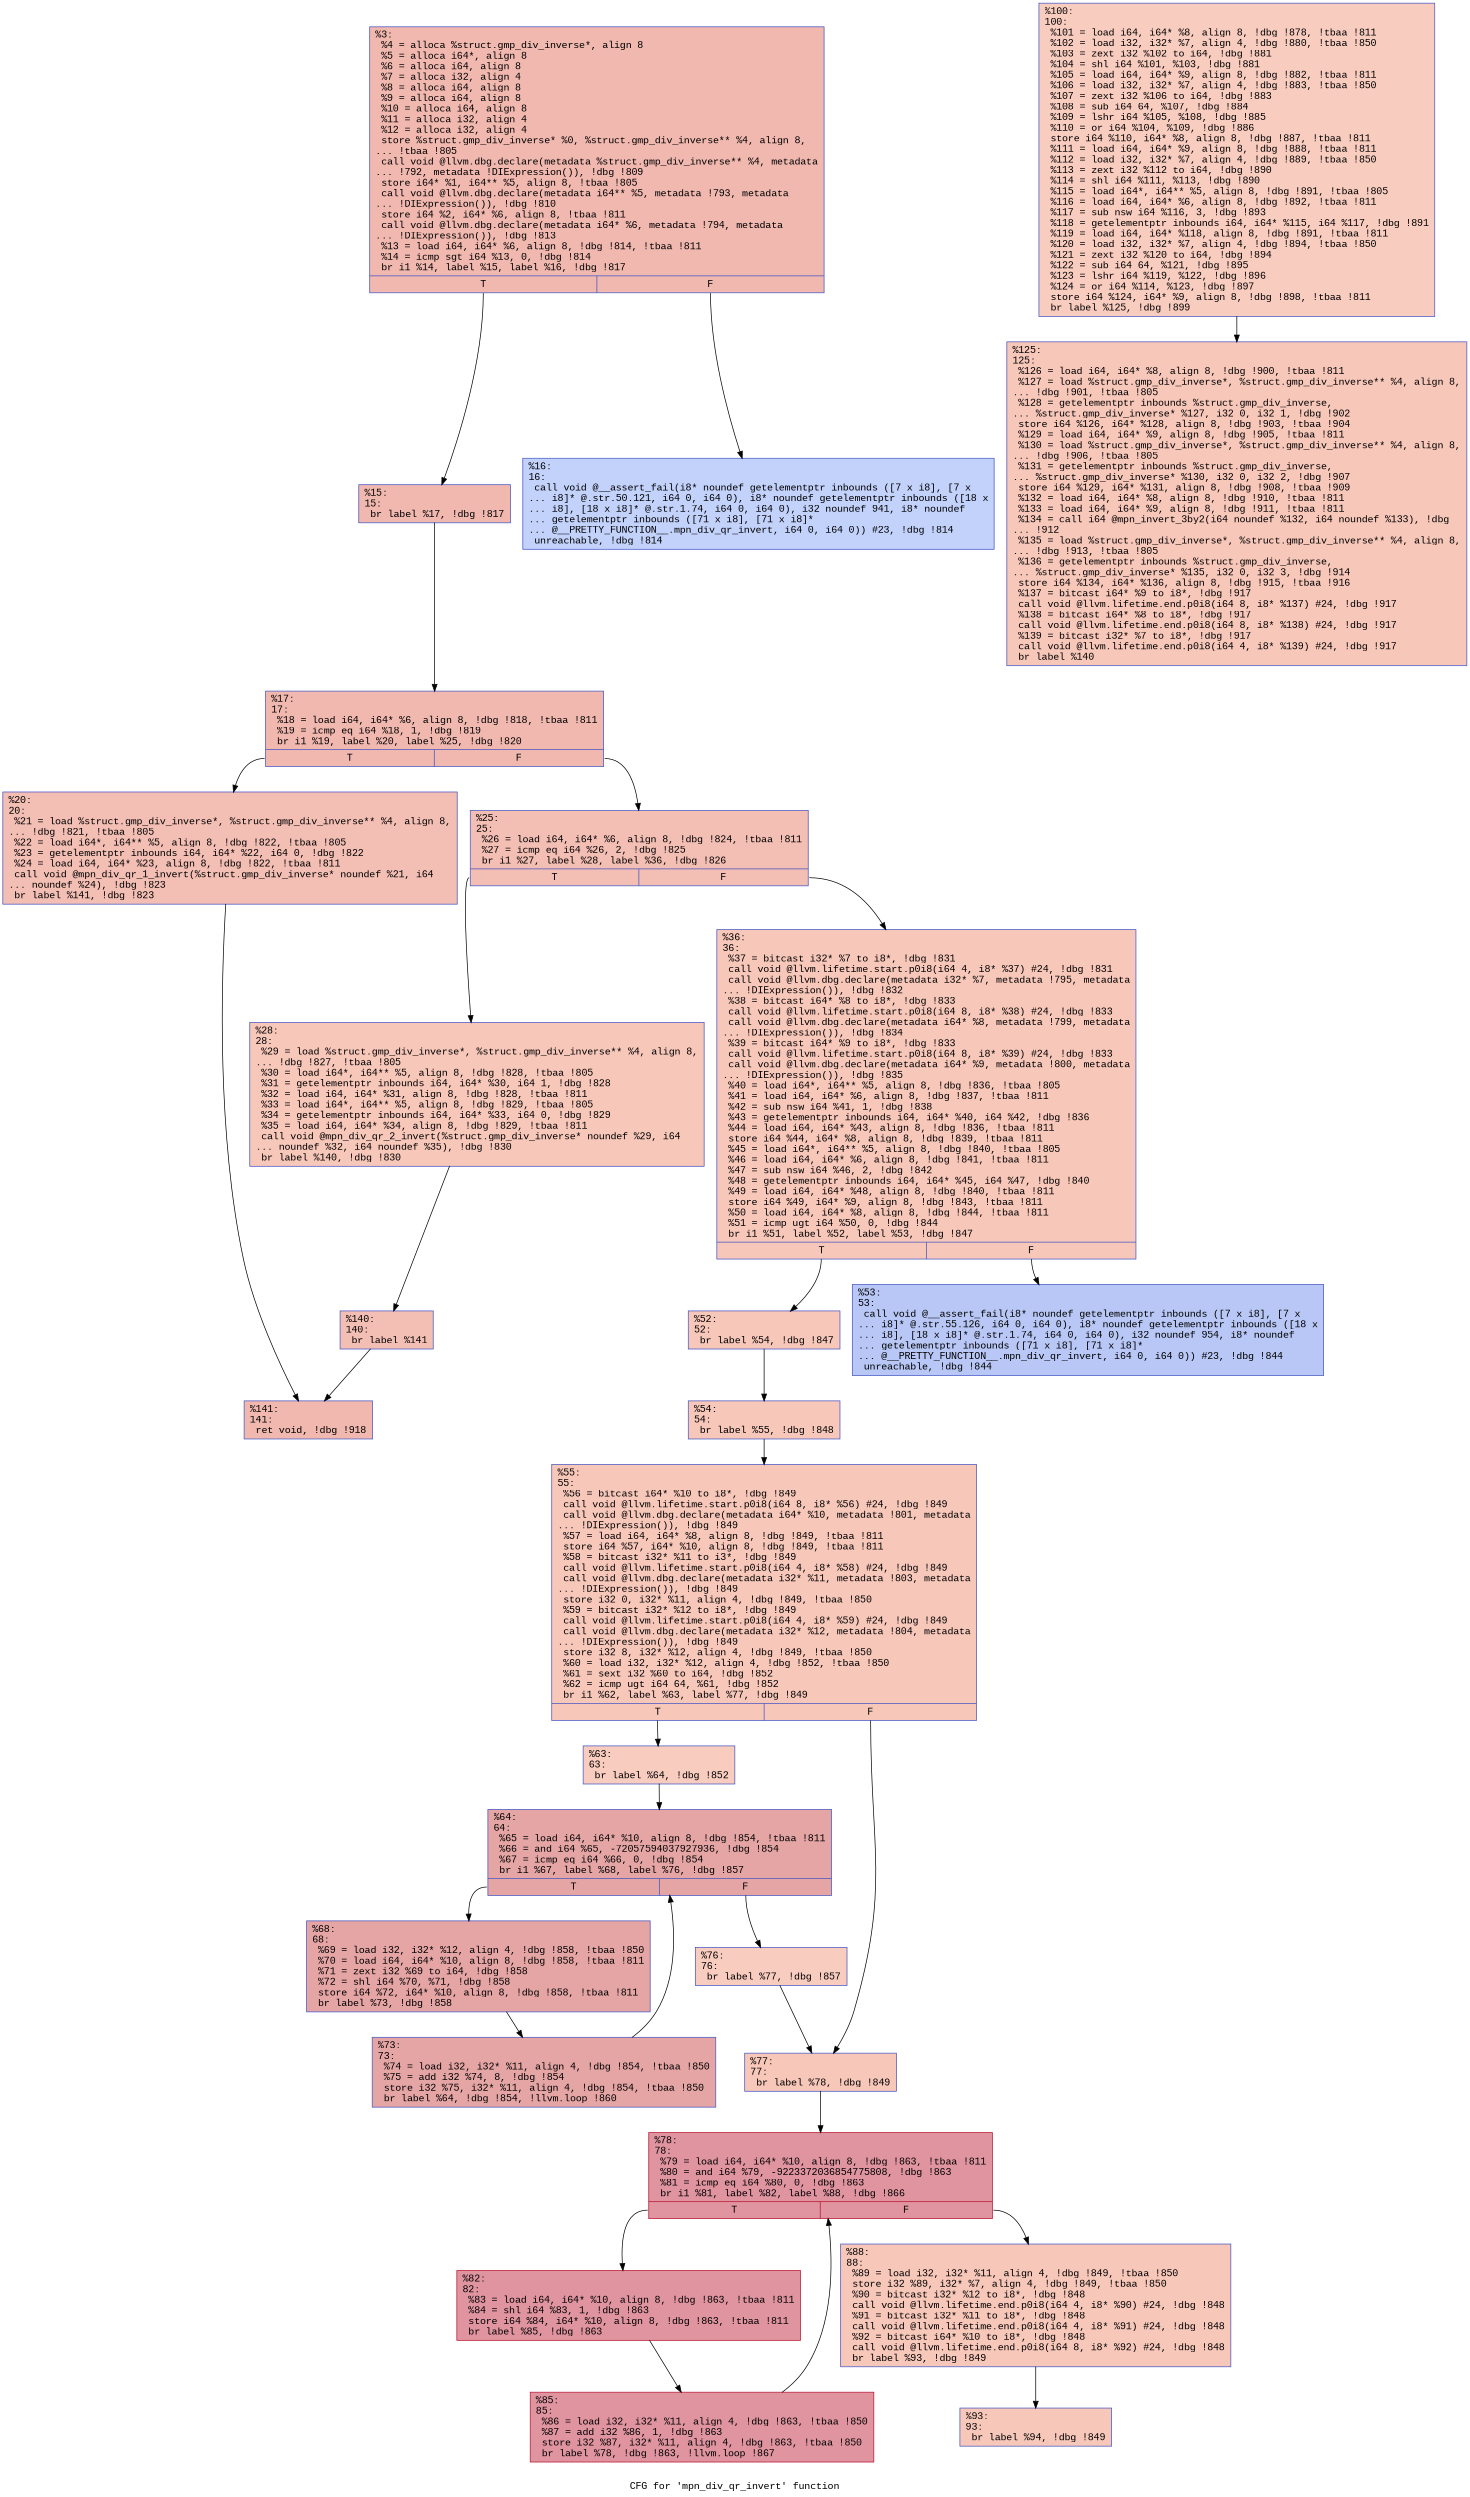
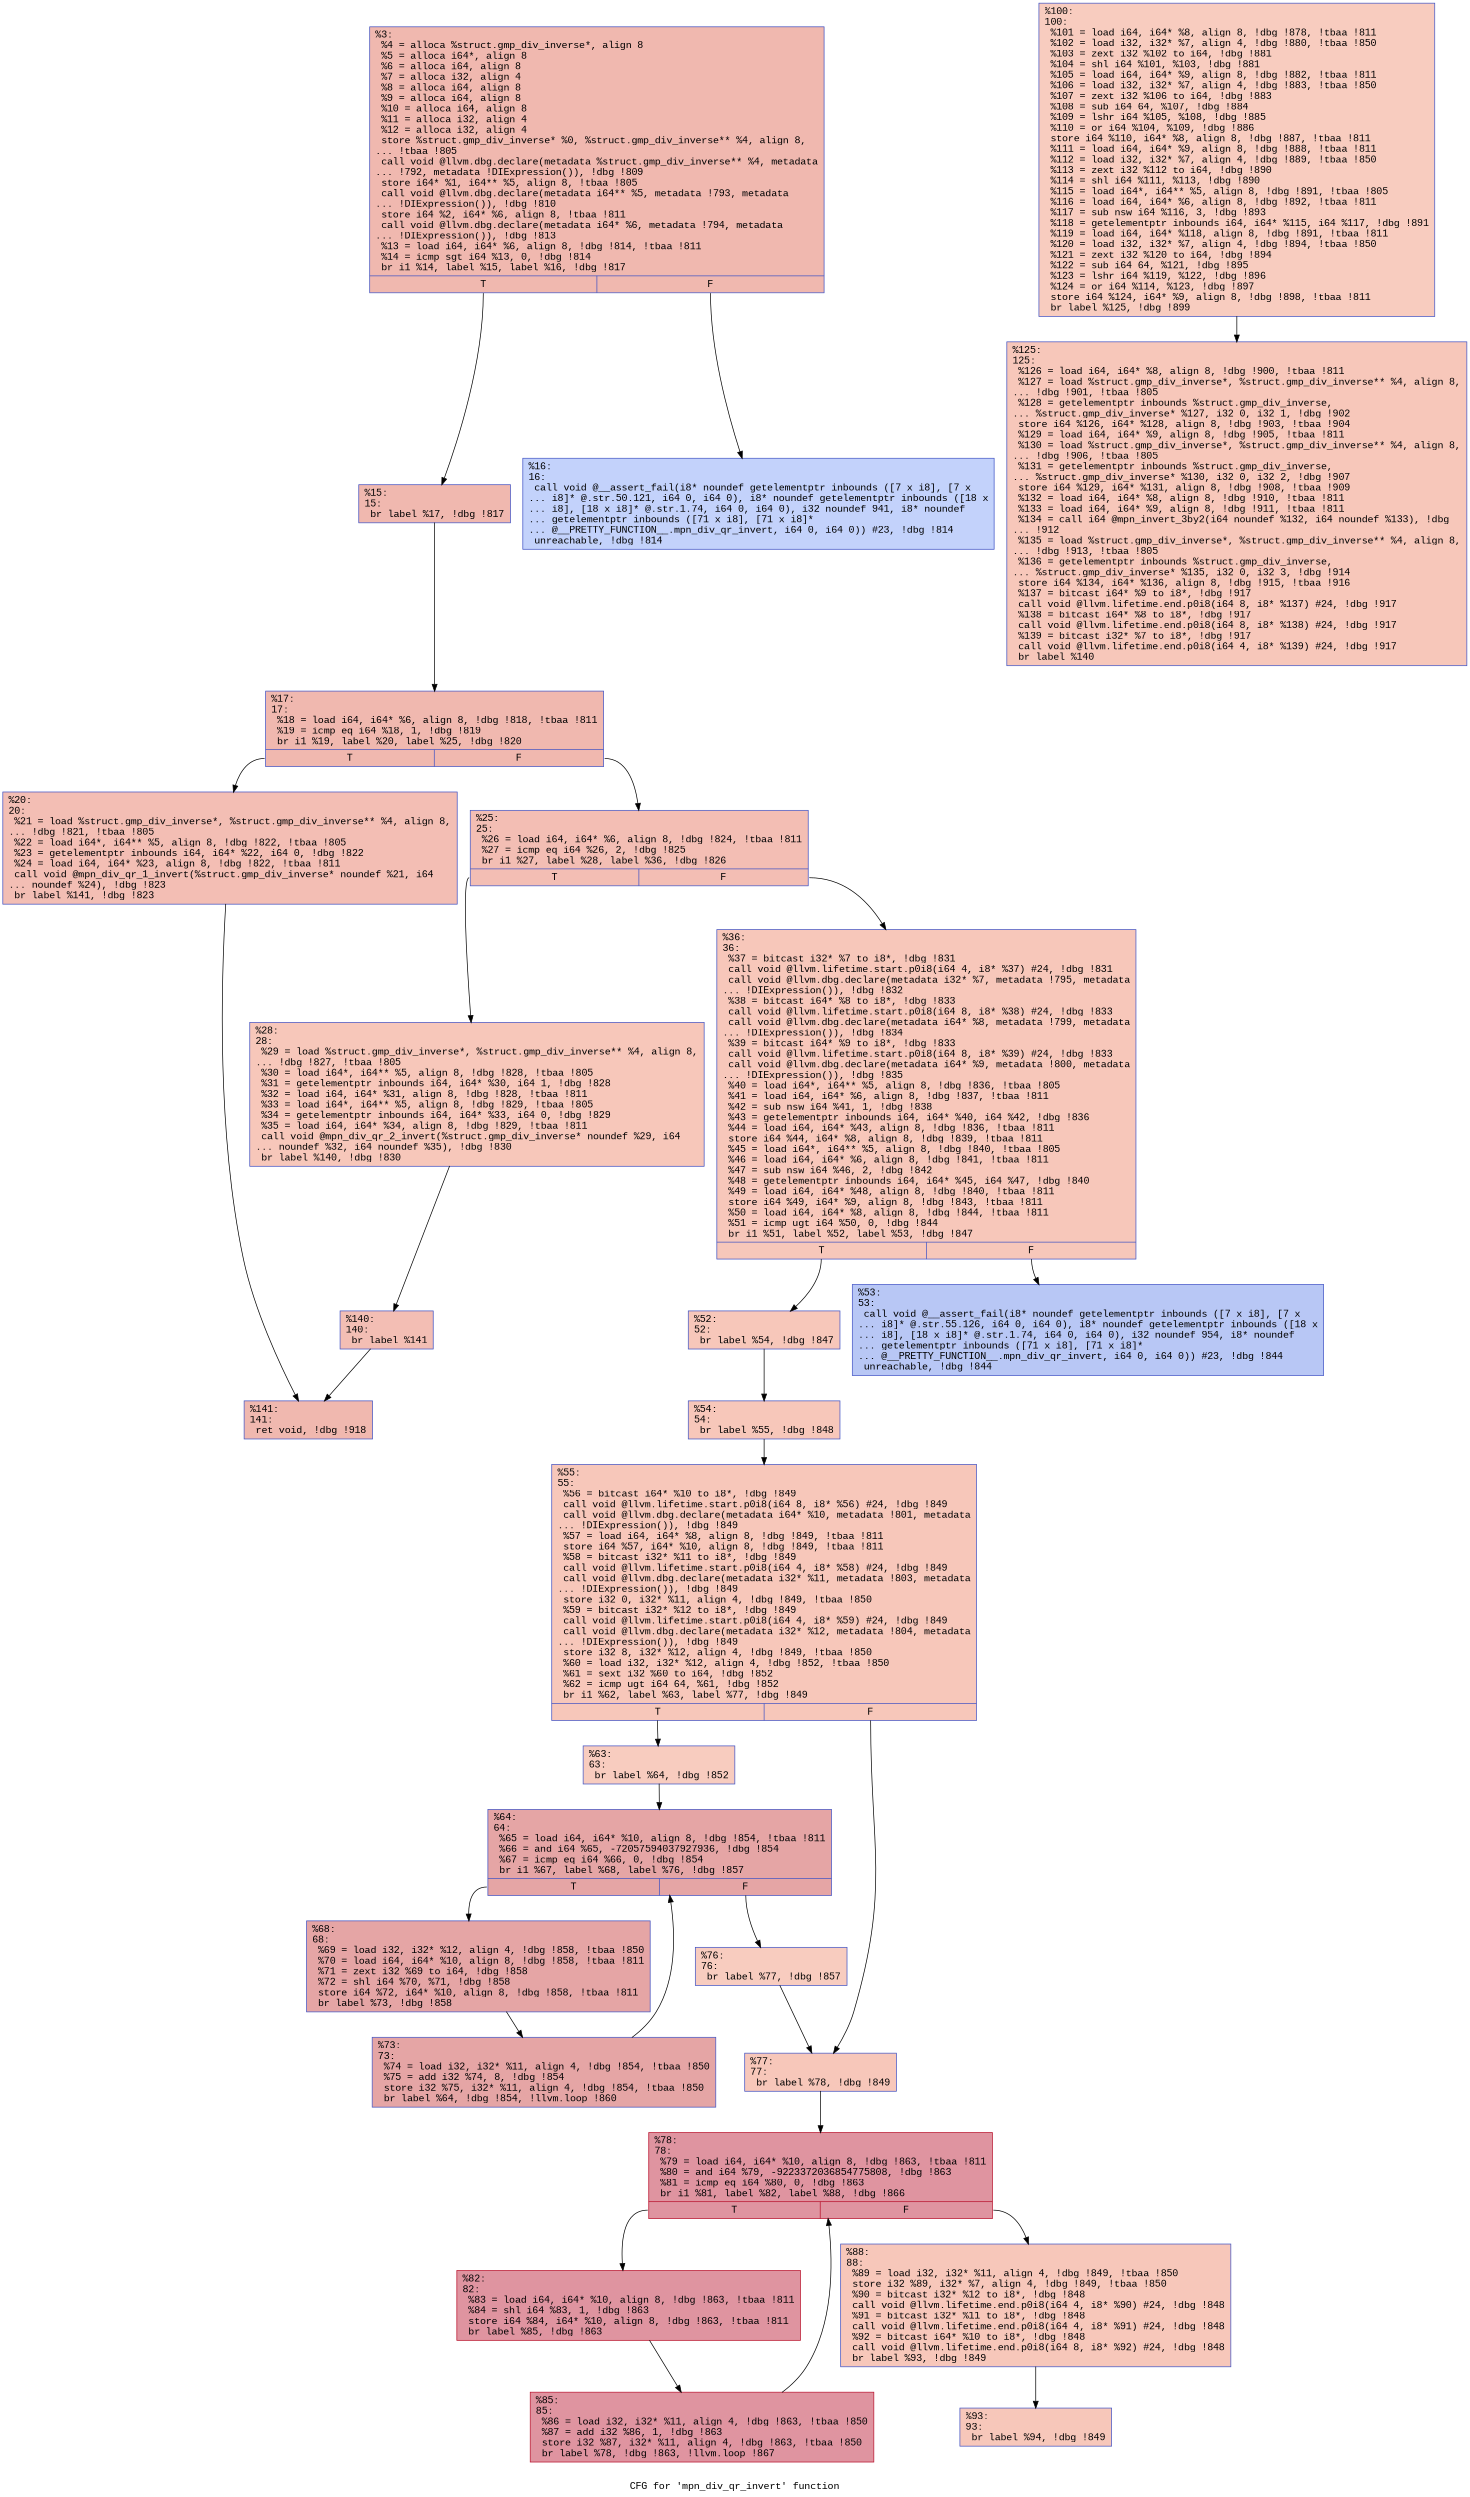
(677, 1557) -> (677, 1557)
